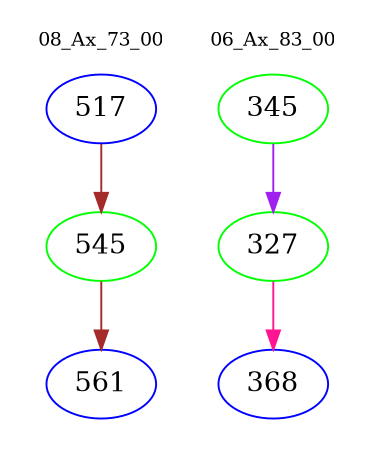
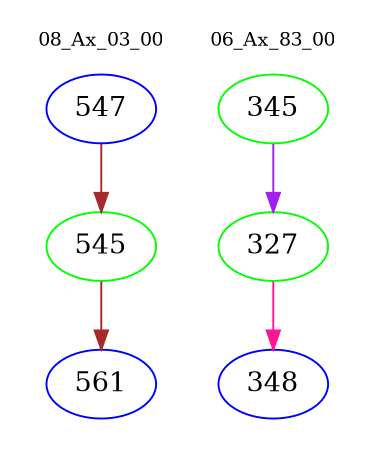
(101, 41) -> (101, 41)
(101, 109) -> (101, 109)
(273, 384) -> (273, 384)
